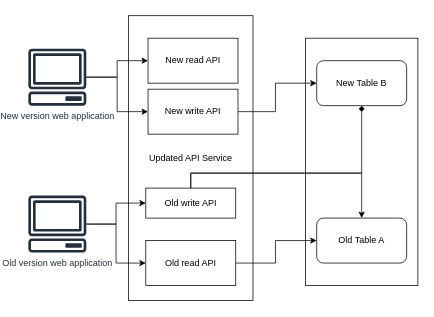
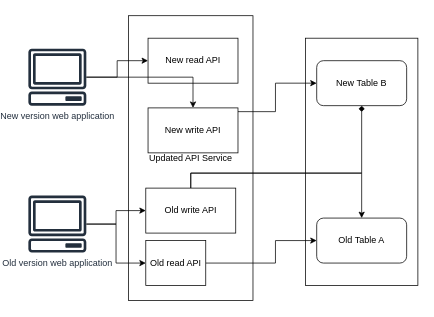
(193, 111) -> (193, 130)
(191, 203) -> (191, 210)
(191, 263) -> (176, 263)
